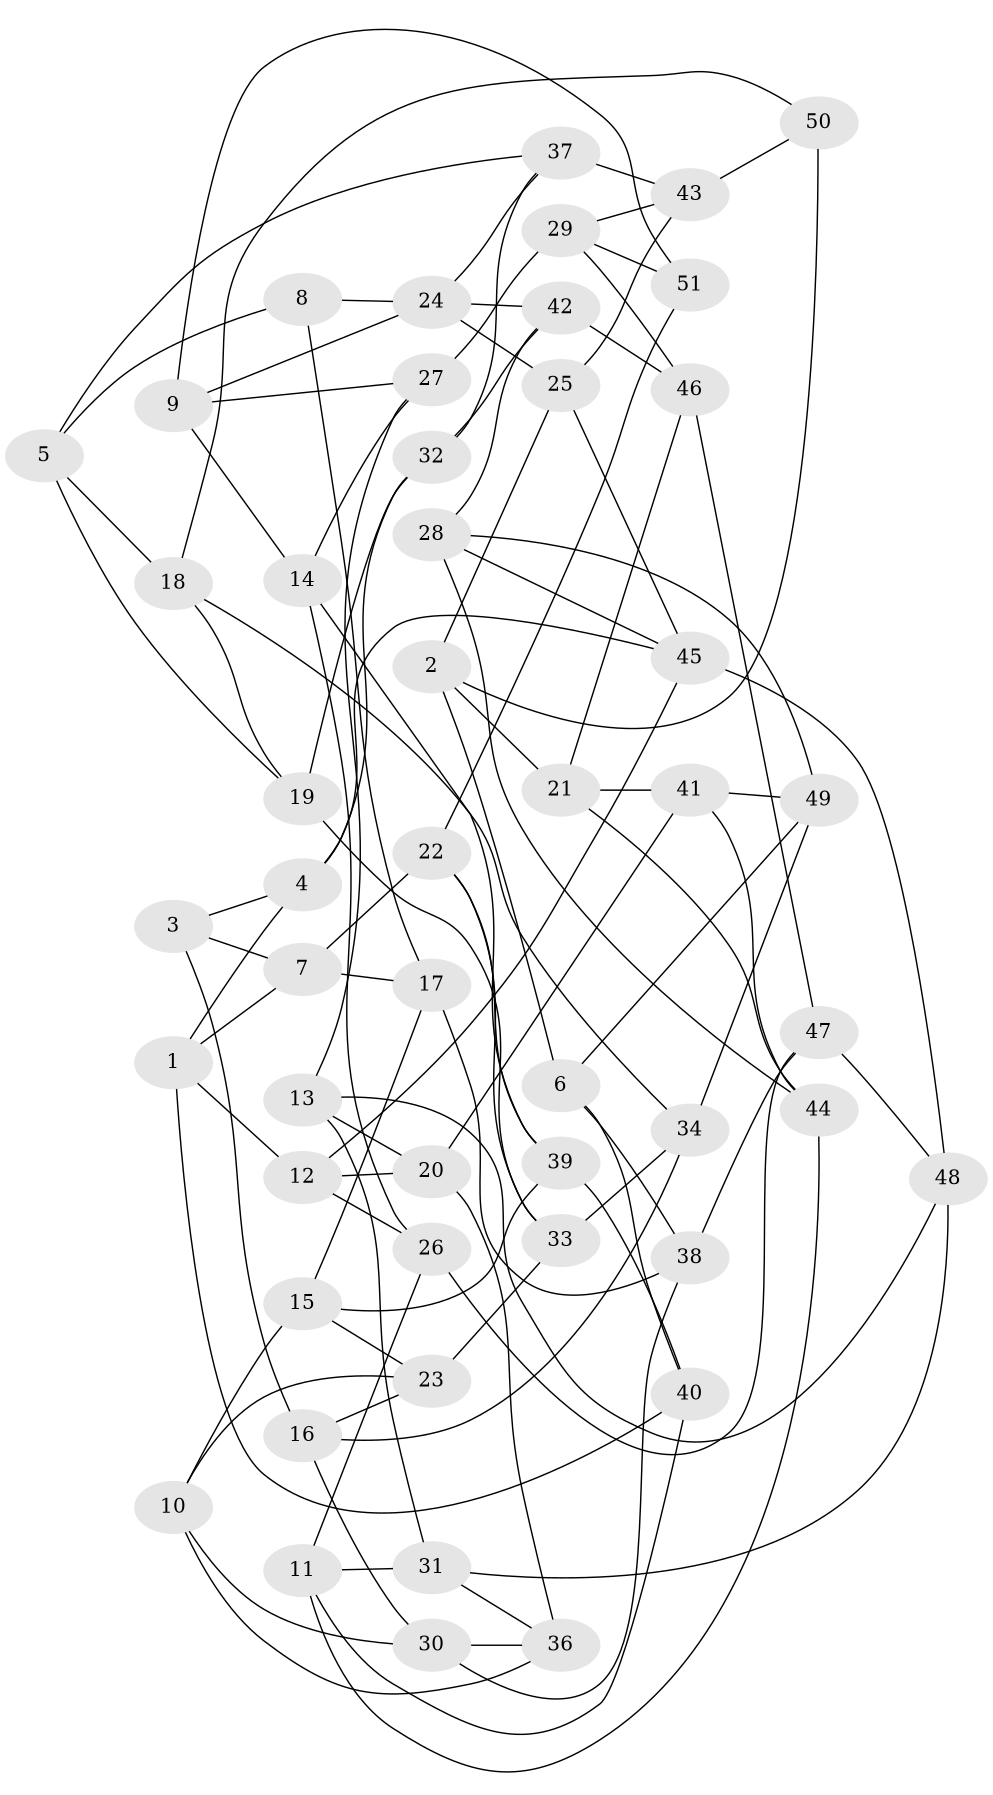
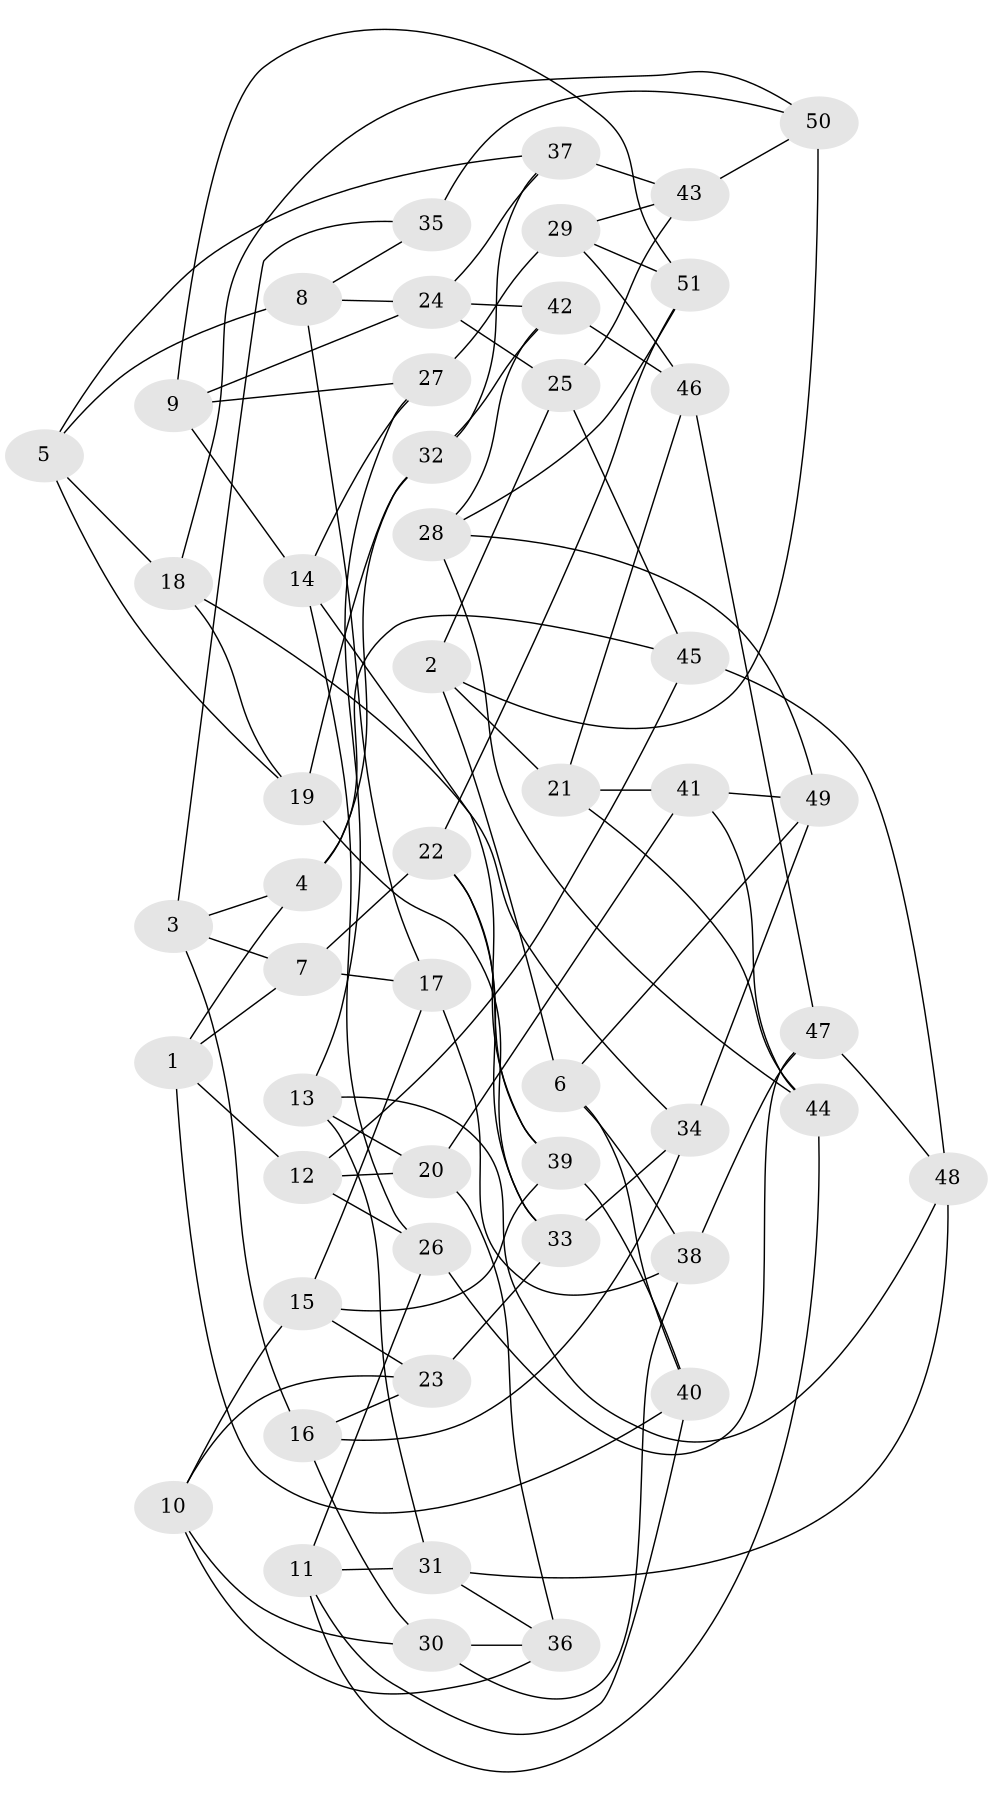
none -> (432, 225)
(566, 599) -> (595, 429)
